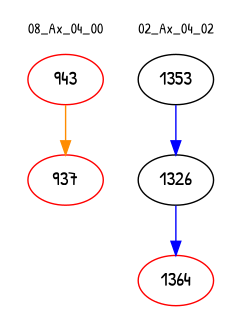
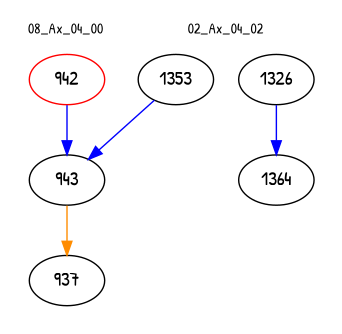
(66, 80) -> (67, 180)
none -> (67, 80)
(176, 123) -> (136, 116)
(66, 180) -> (67, 281)
(176, 281) -> (276, 180)
